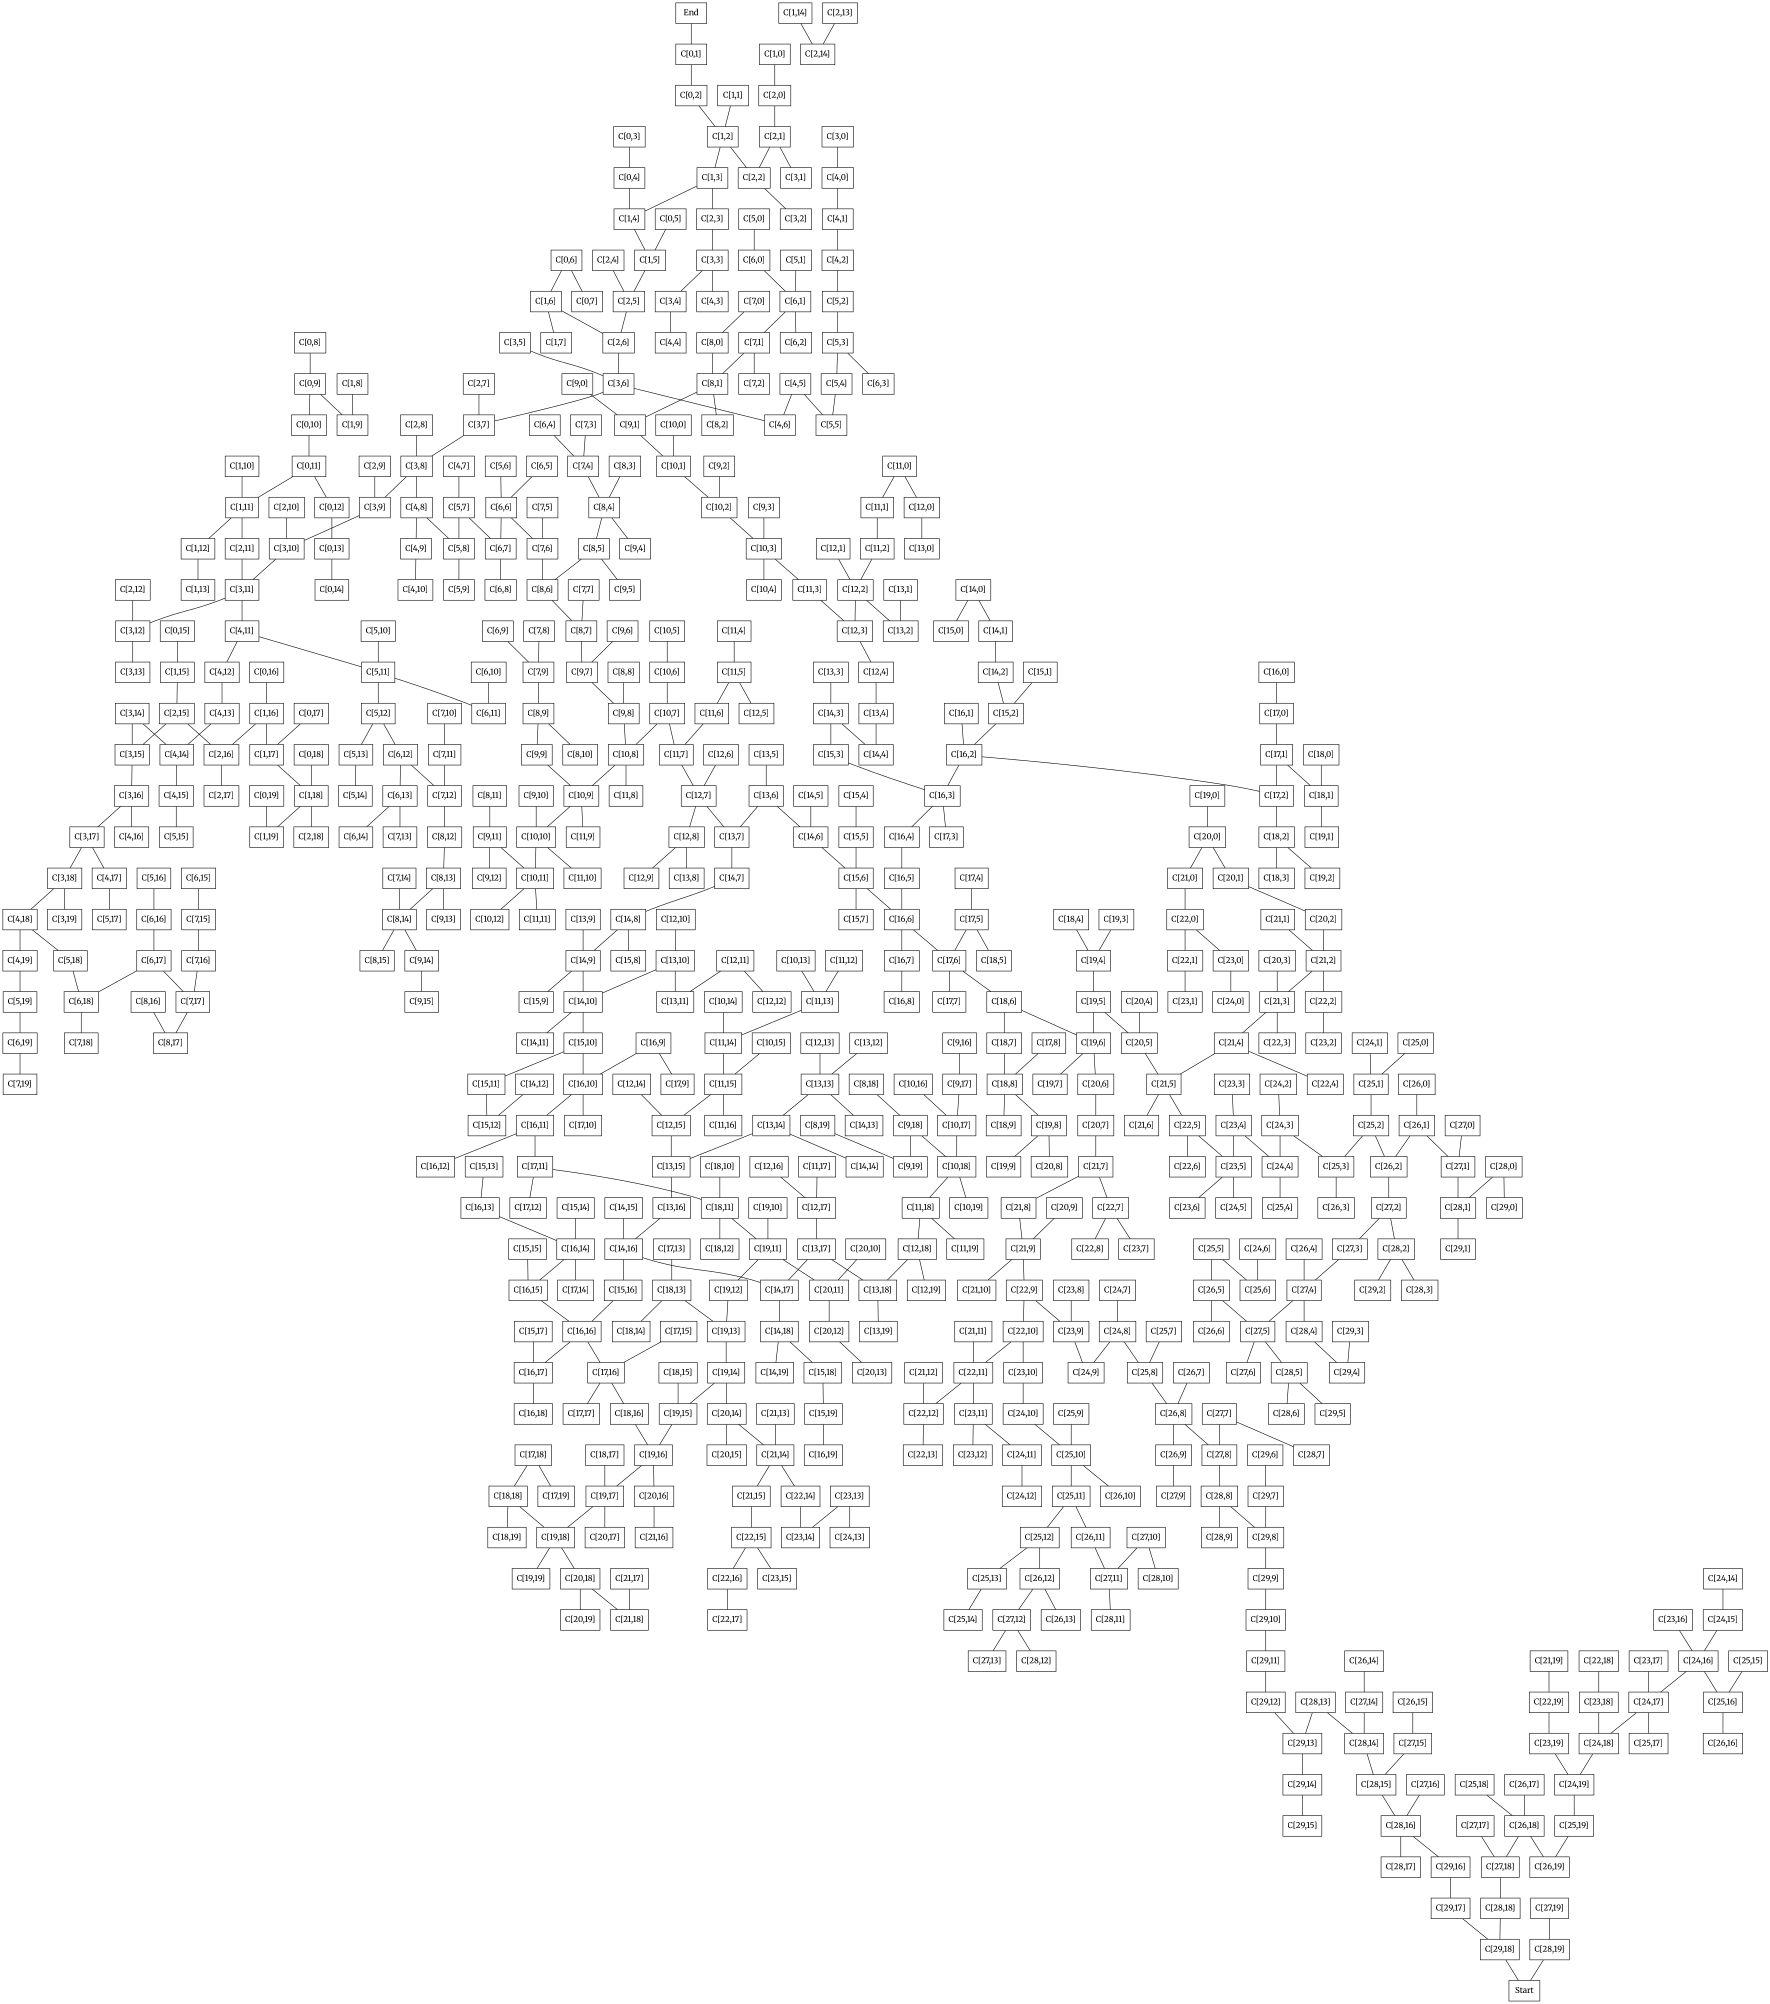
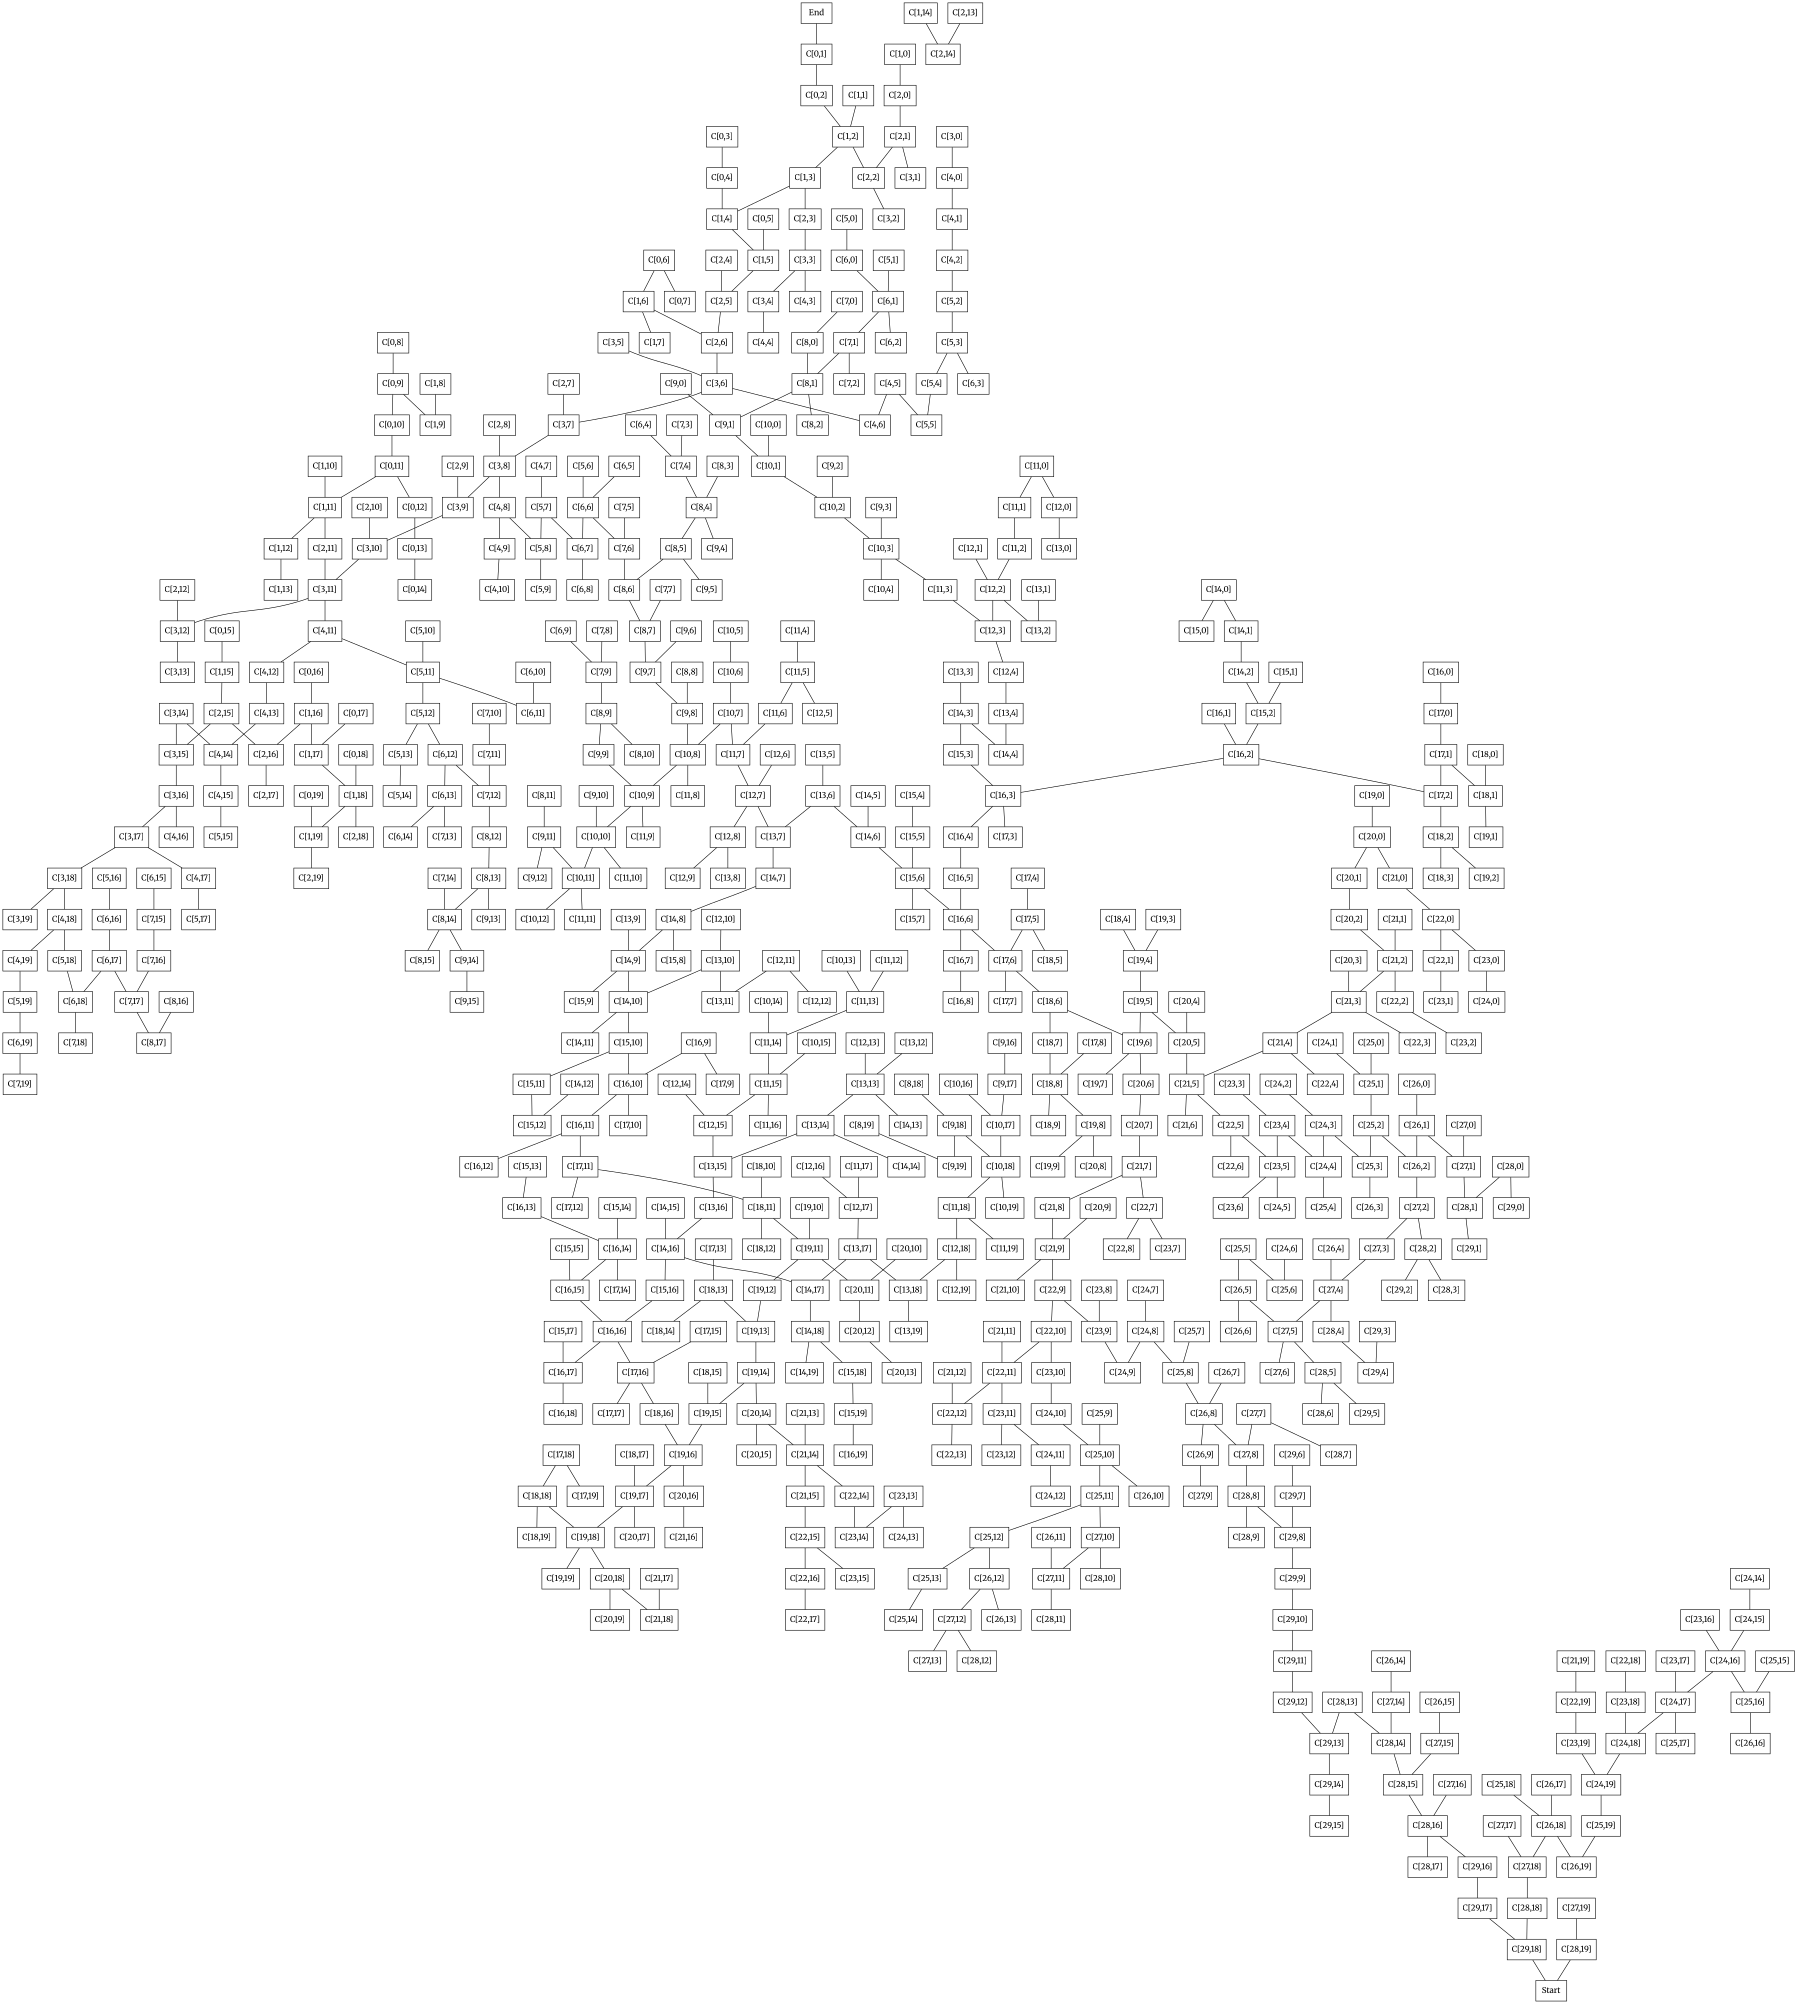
none -> (311, 878)
(1081, 1517) -> (1100, 1517)
